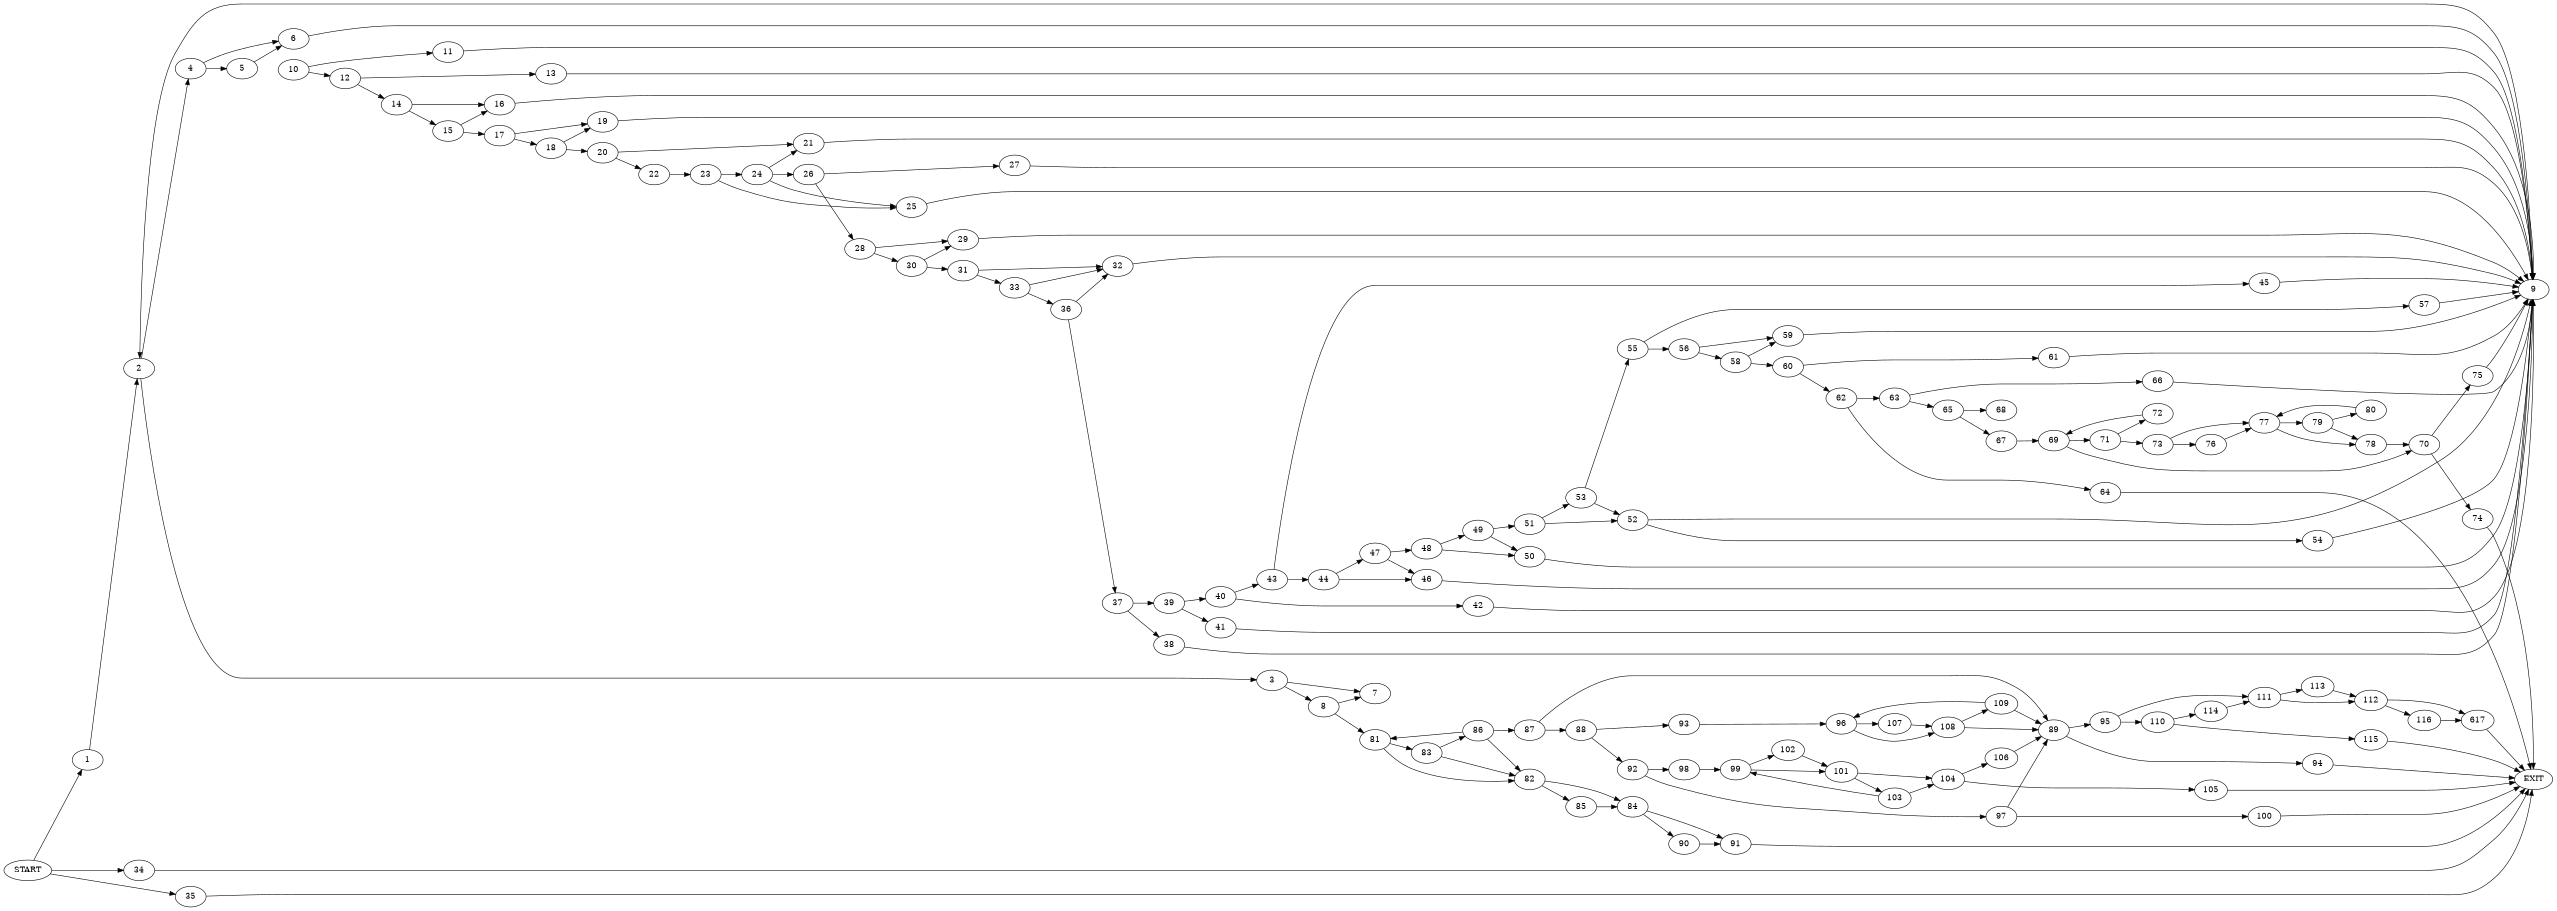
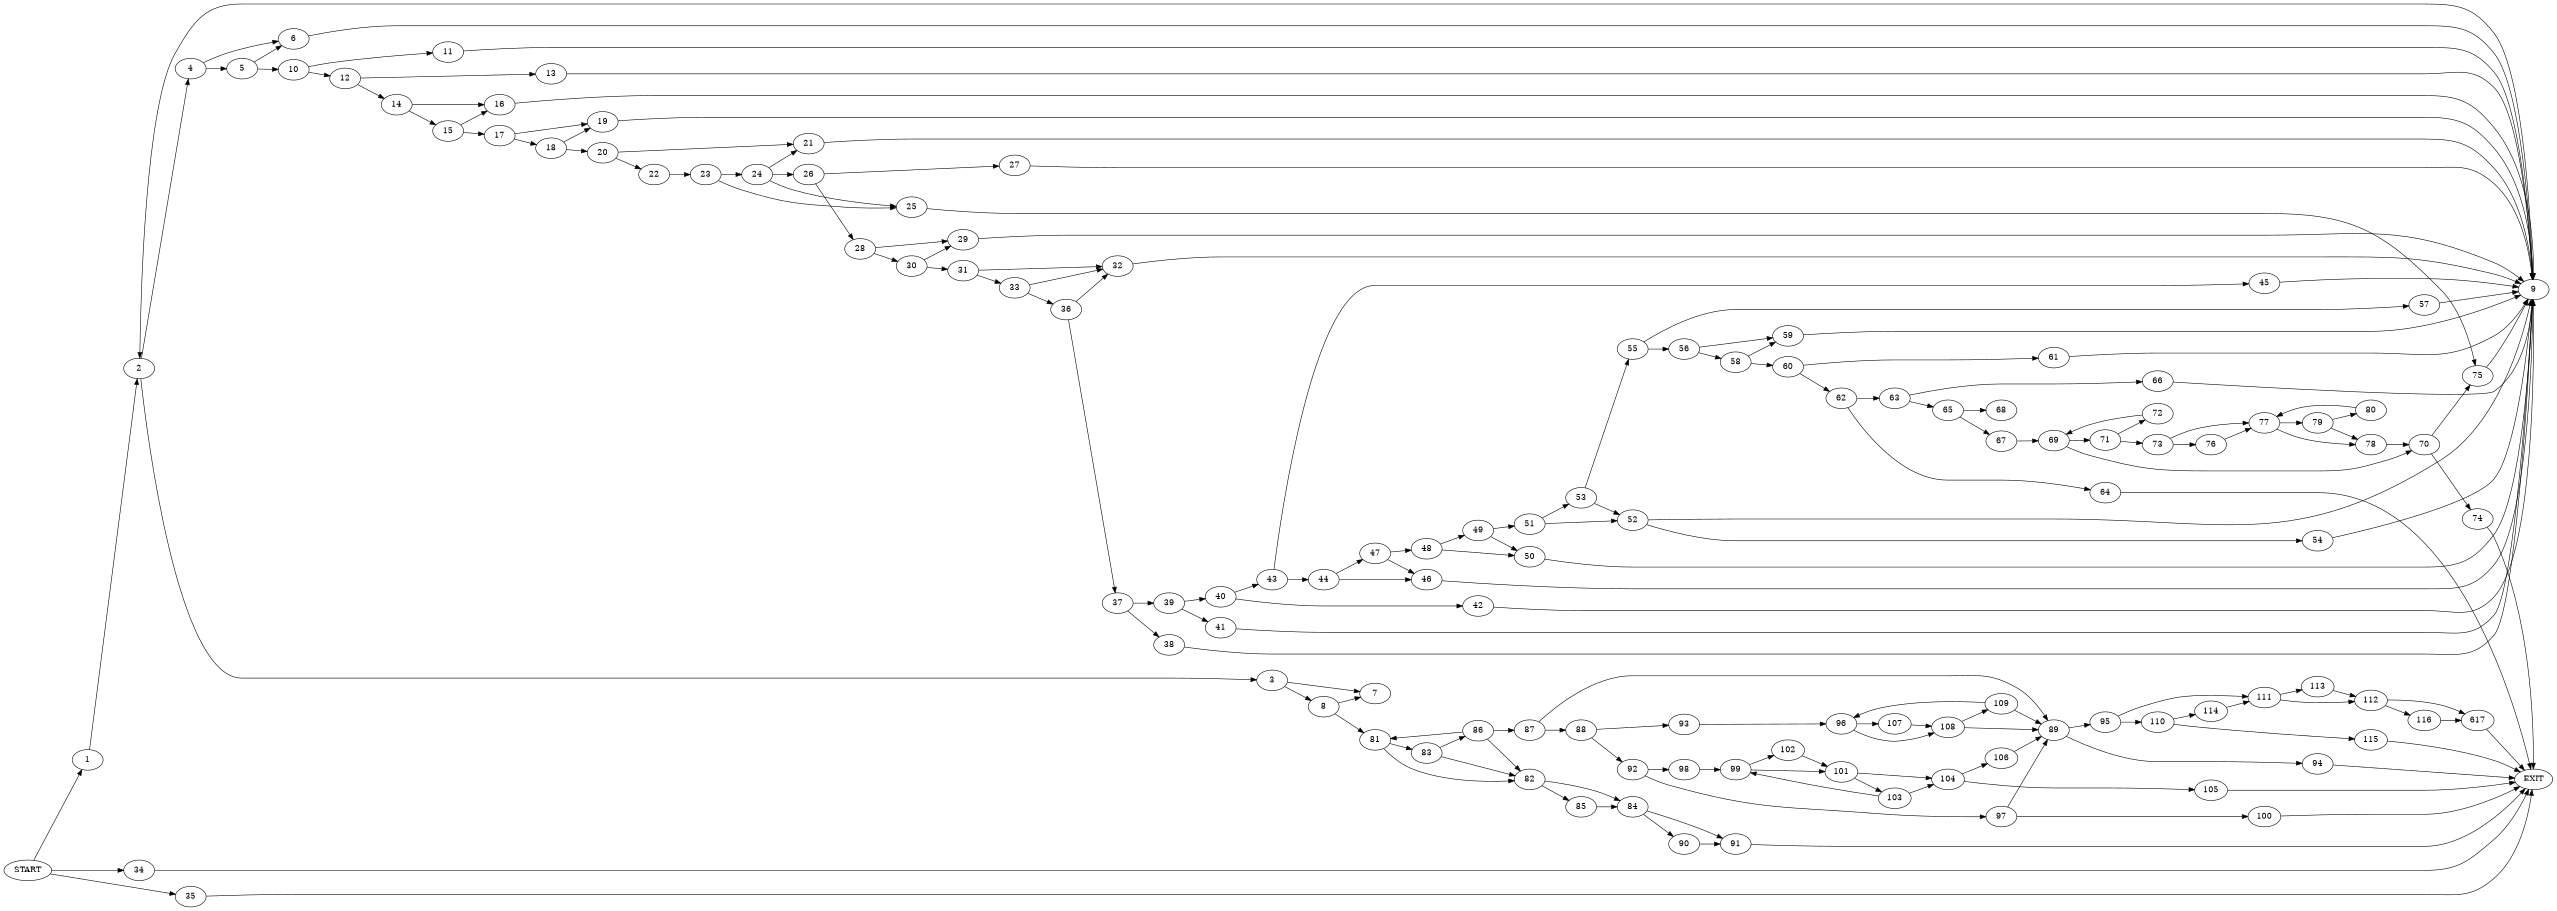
none -> (265, 69)
(1743, 192) -> (1735, 213)
